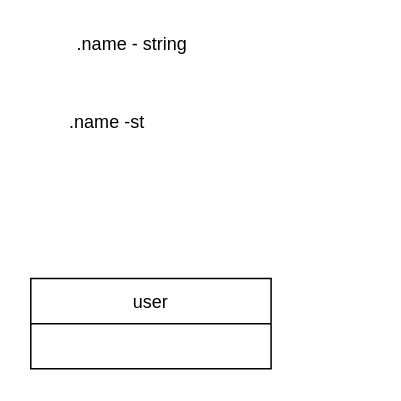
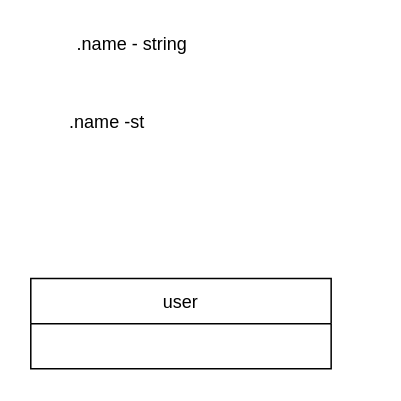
(151, 323) -> (181, 323)
